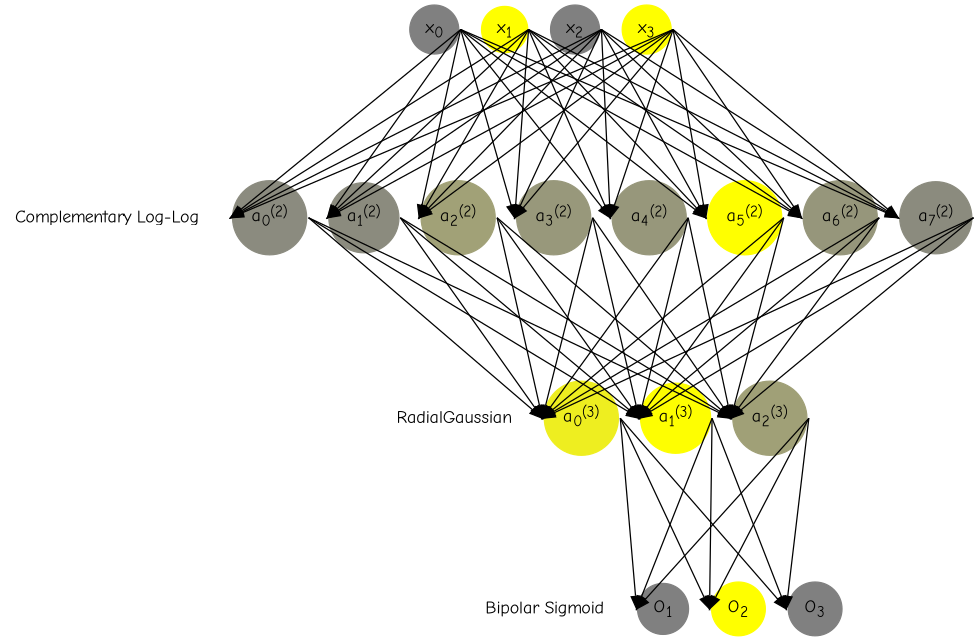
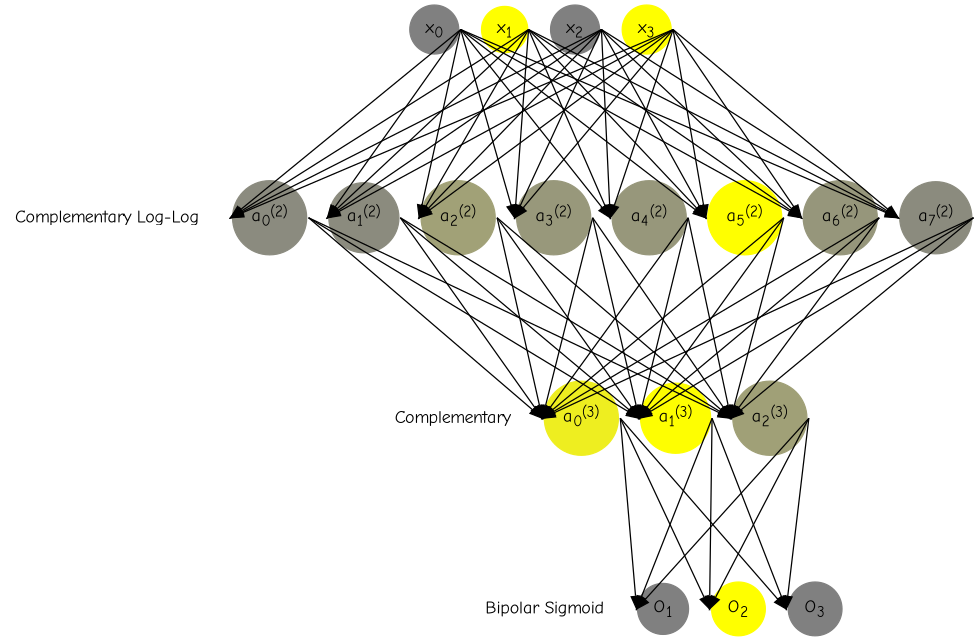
(454, 418) -> (453, 418)
